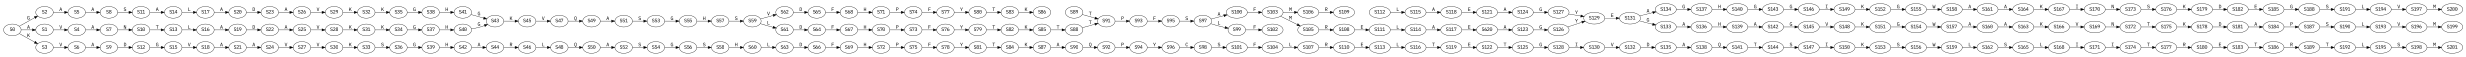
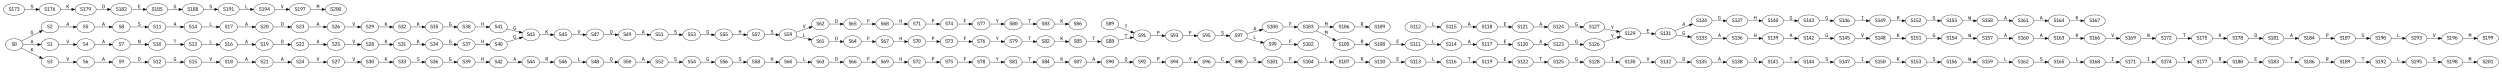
(2095, 9) -> none
(1487, 30) -> (1523, 45)
